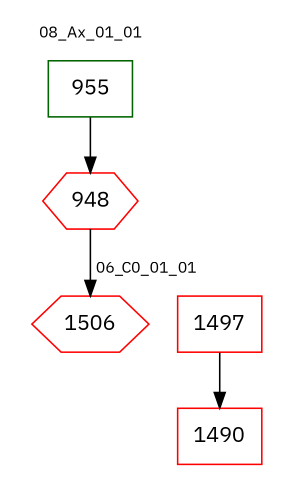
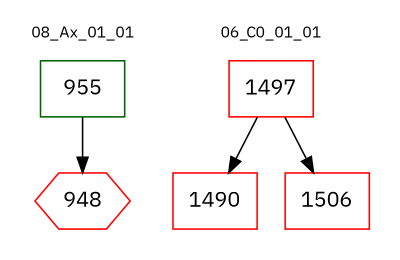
(90, 263) -> (296, 138)
(90, 324) -> (327, 201)
